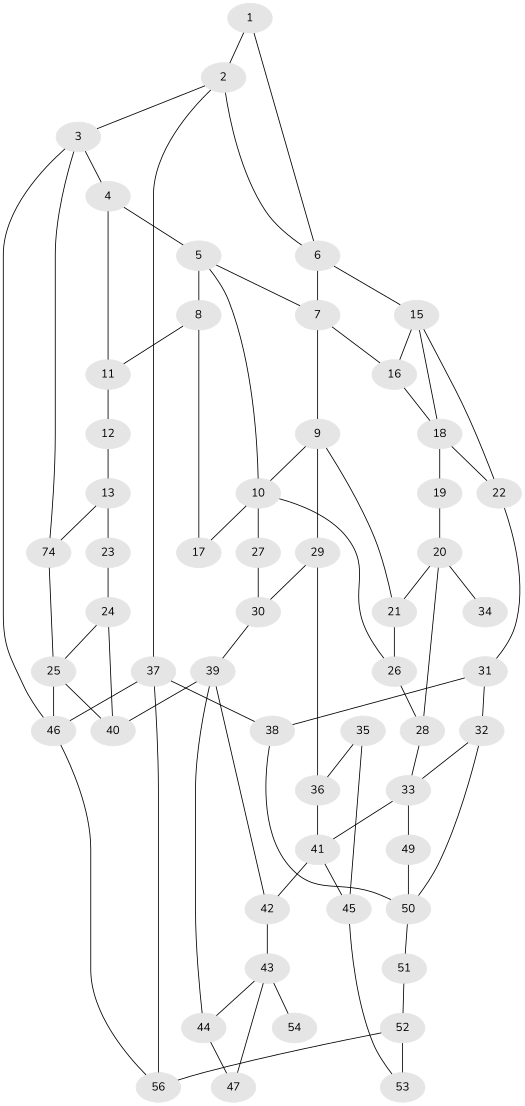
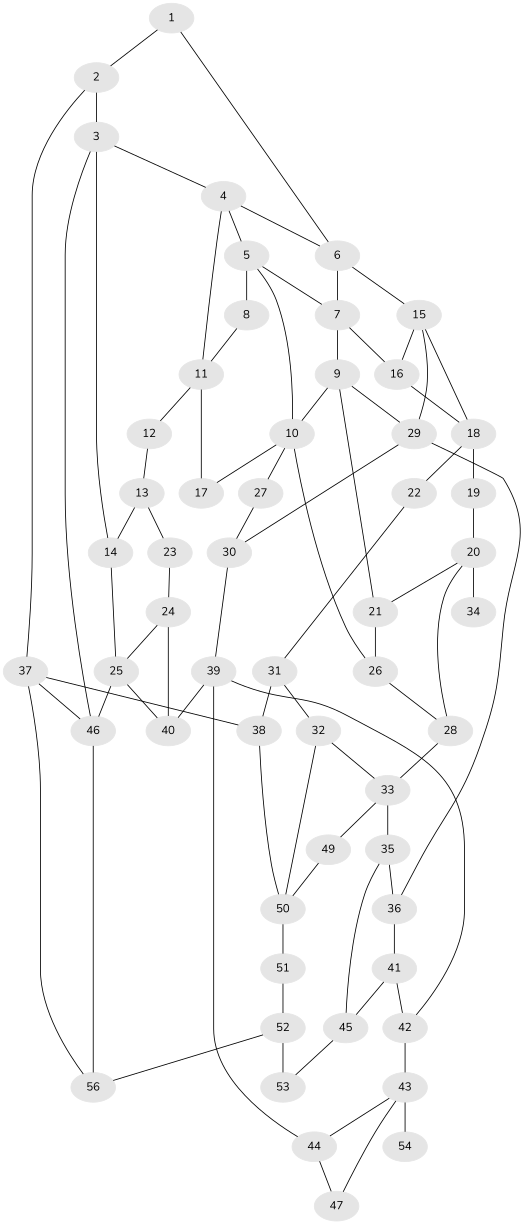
(248, 177) -> (280, 226)
(462, 403) -> (428, 375)
(199, 434) -> (201, 434)
(49, 553) -> (111, 553)
(363, 820) -> (388, 820)
